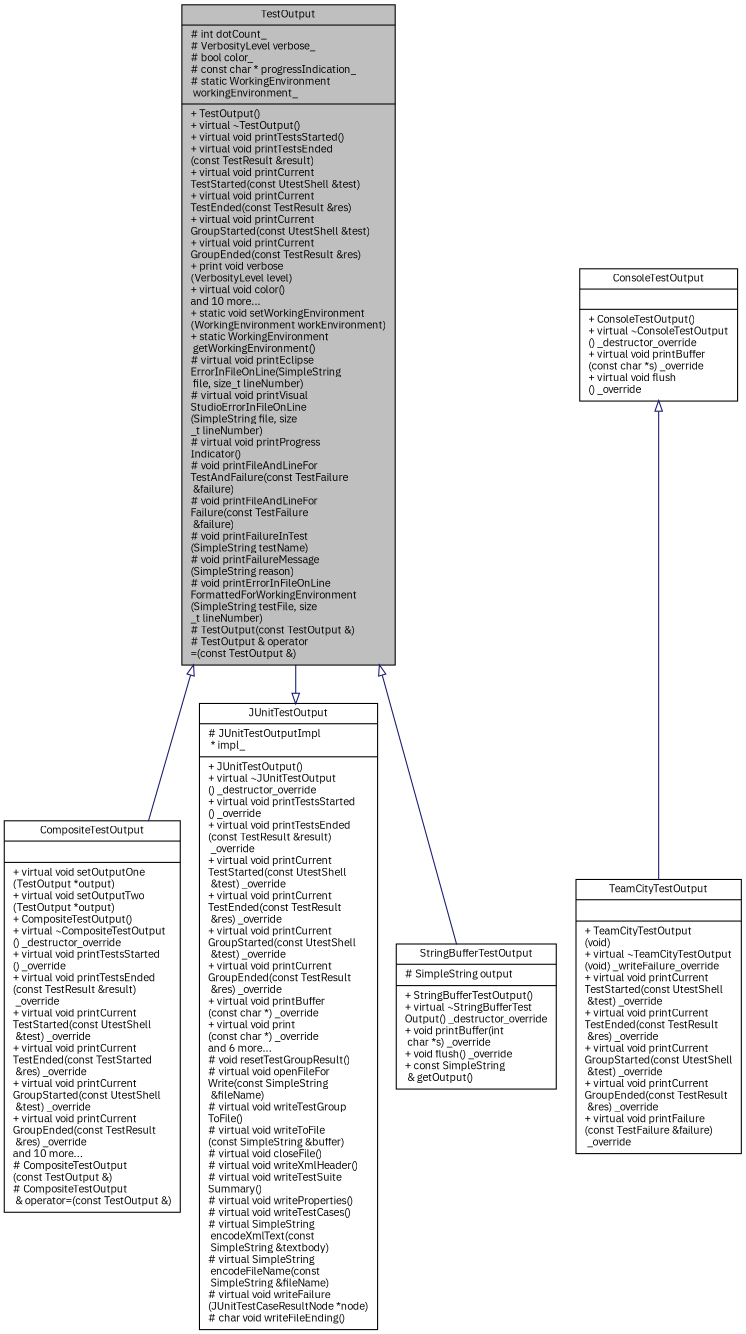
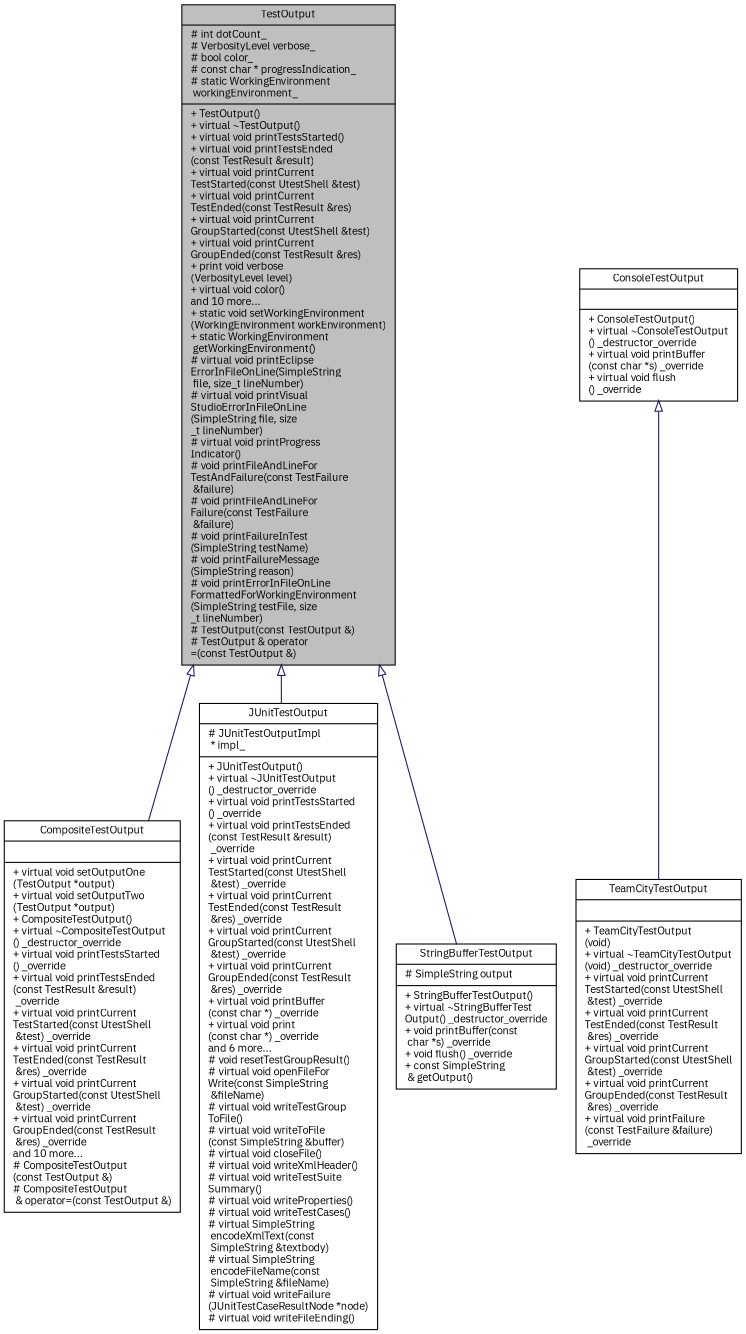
(296, 679) -> (281, 690)
(652, 966) -> (649, 966)
(455, 1031) -> (461, 1031)
(83, 1060) -> (80, 1060)
(277, 1318) -> (282, 1318)
